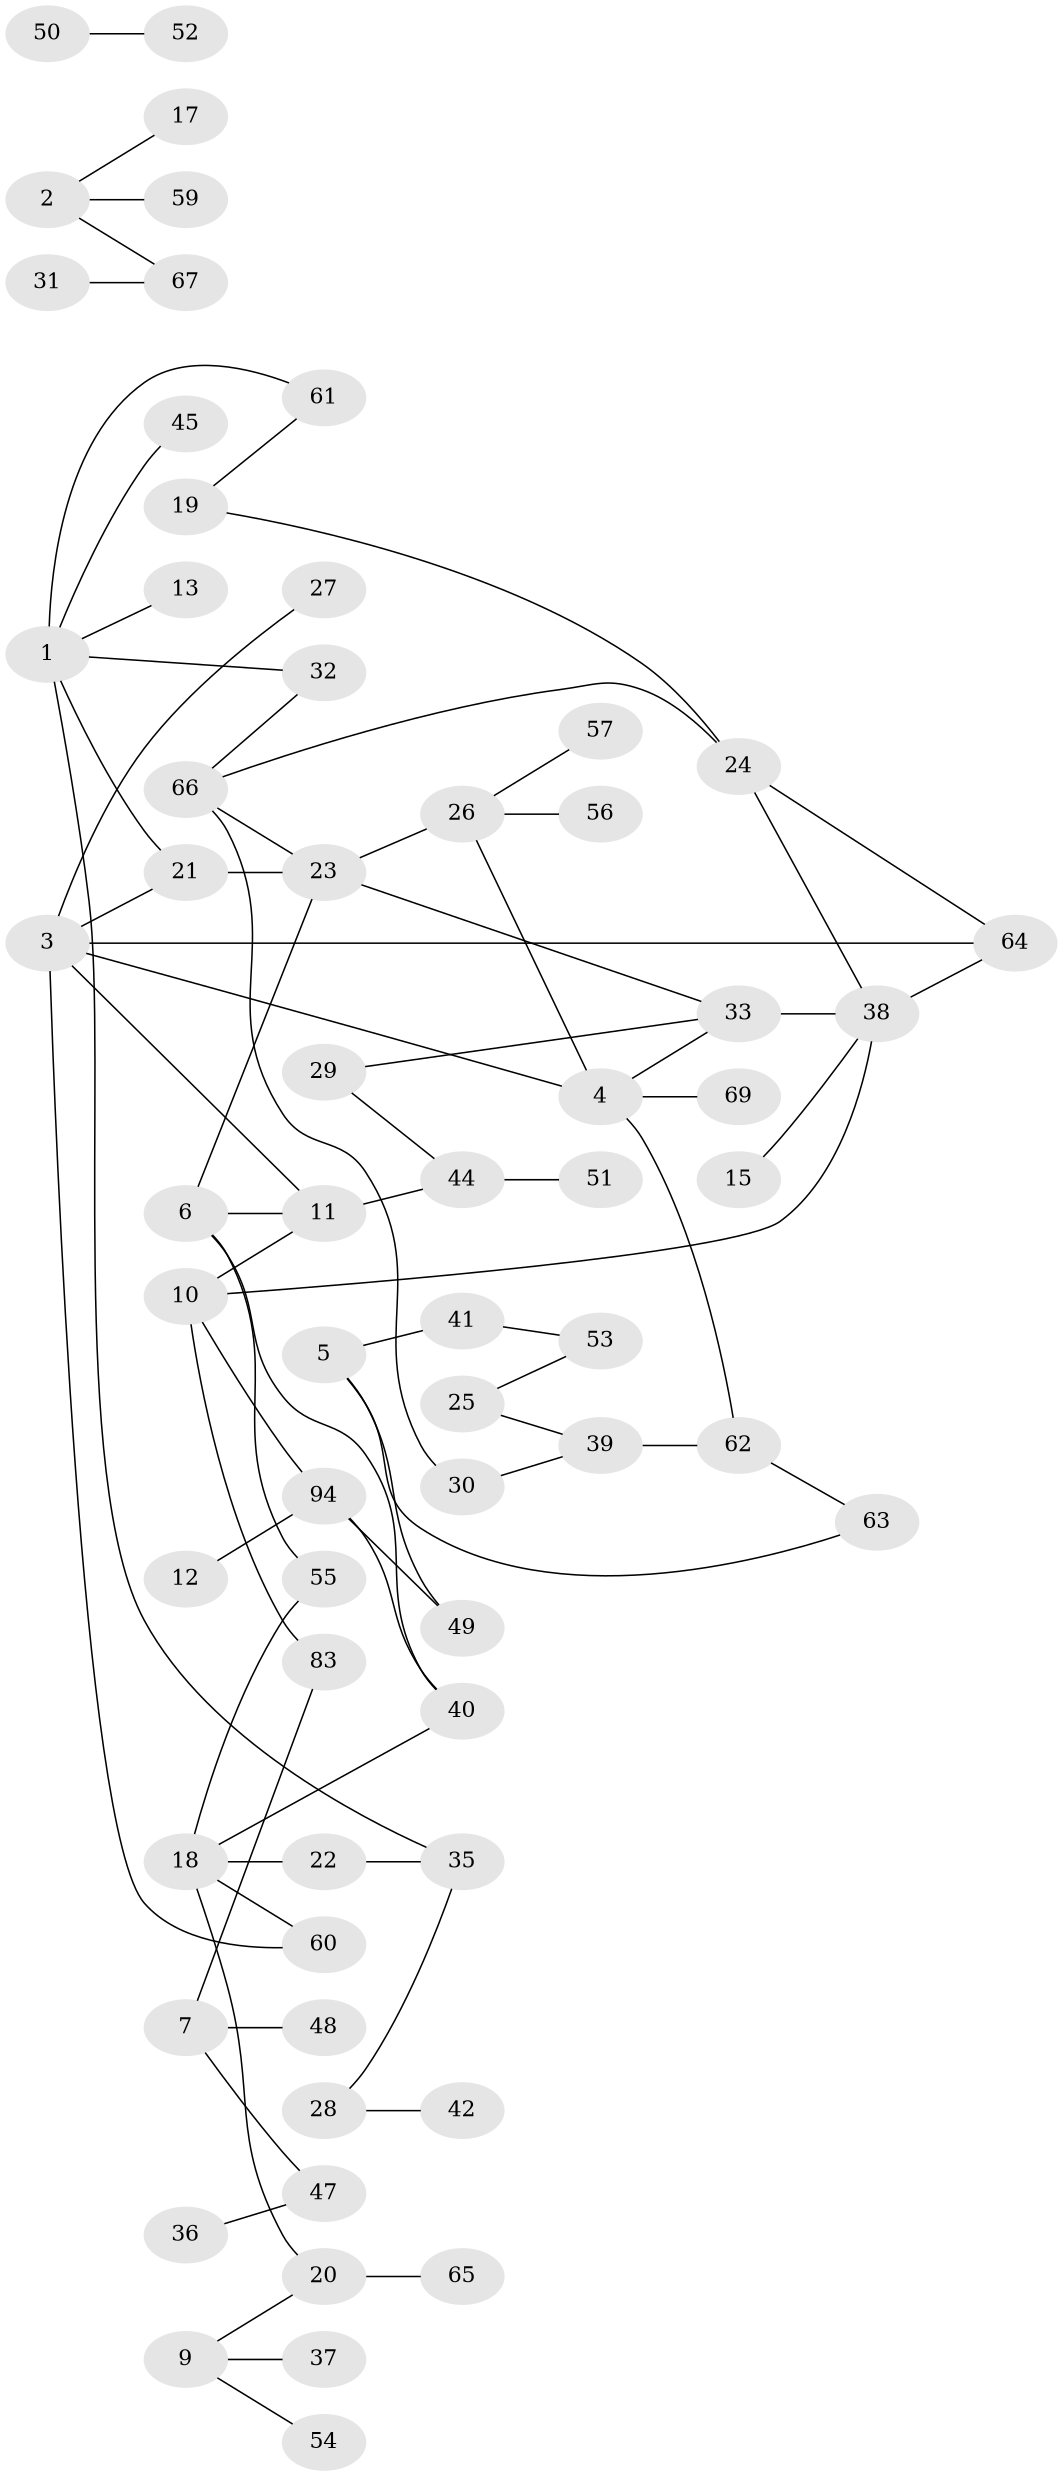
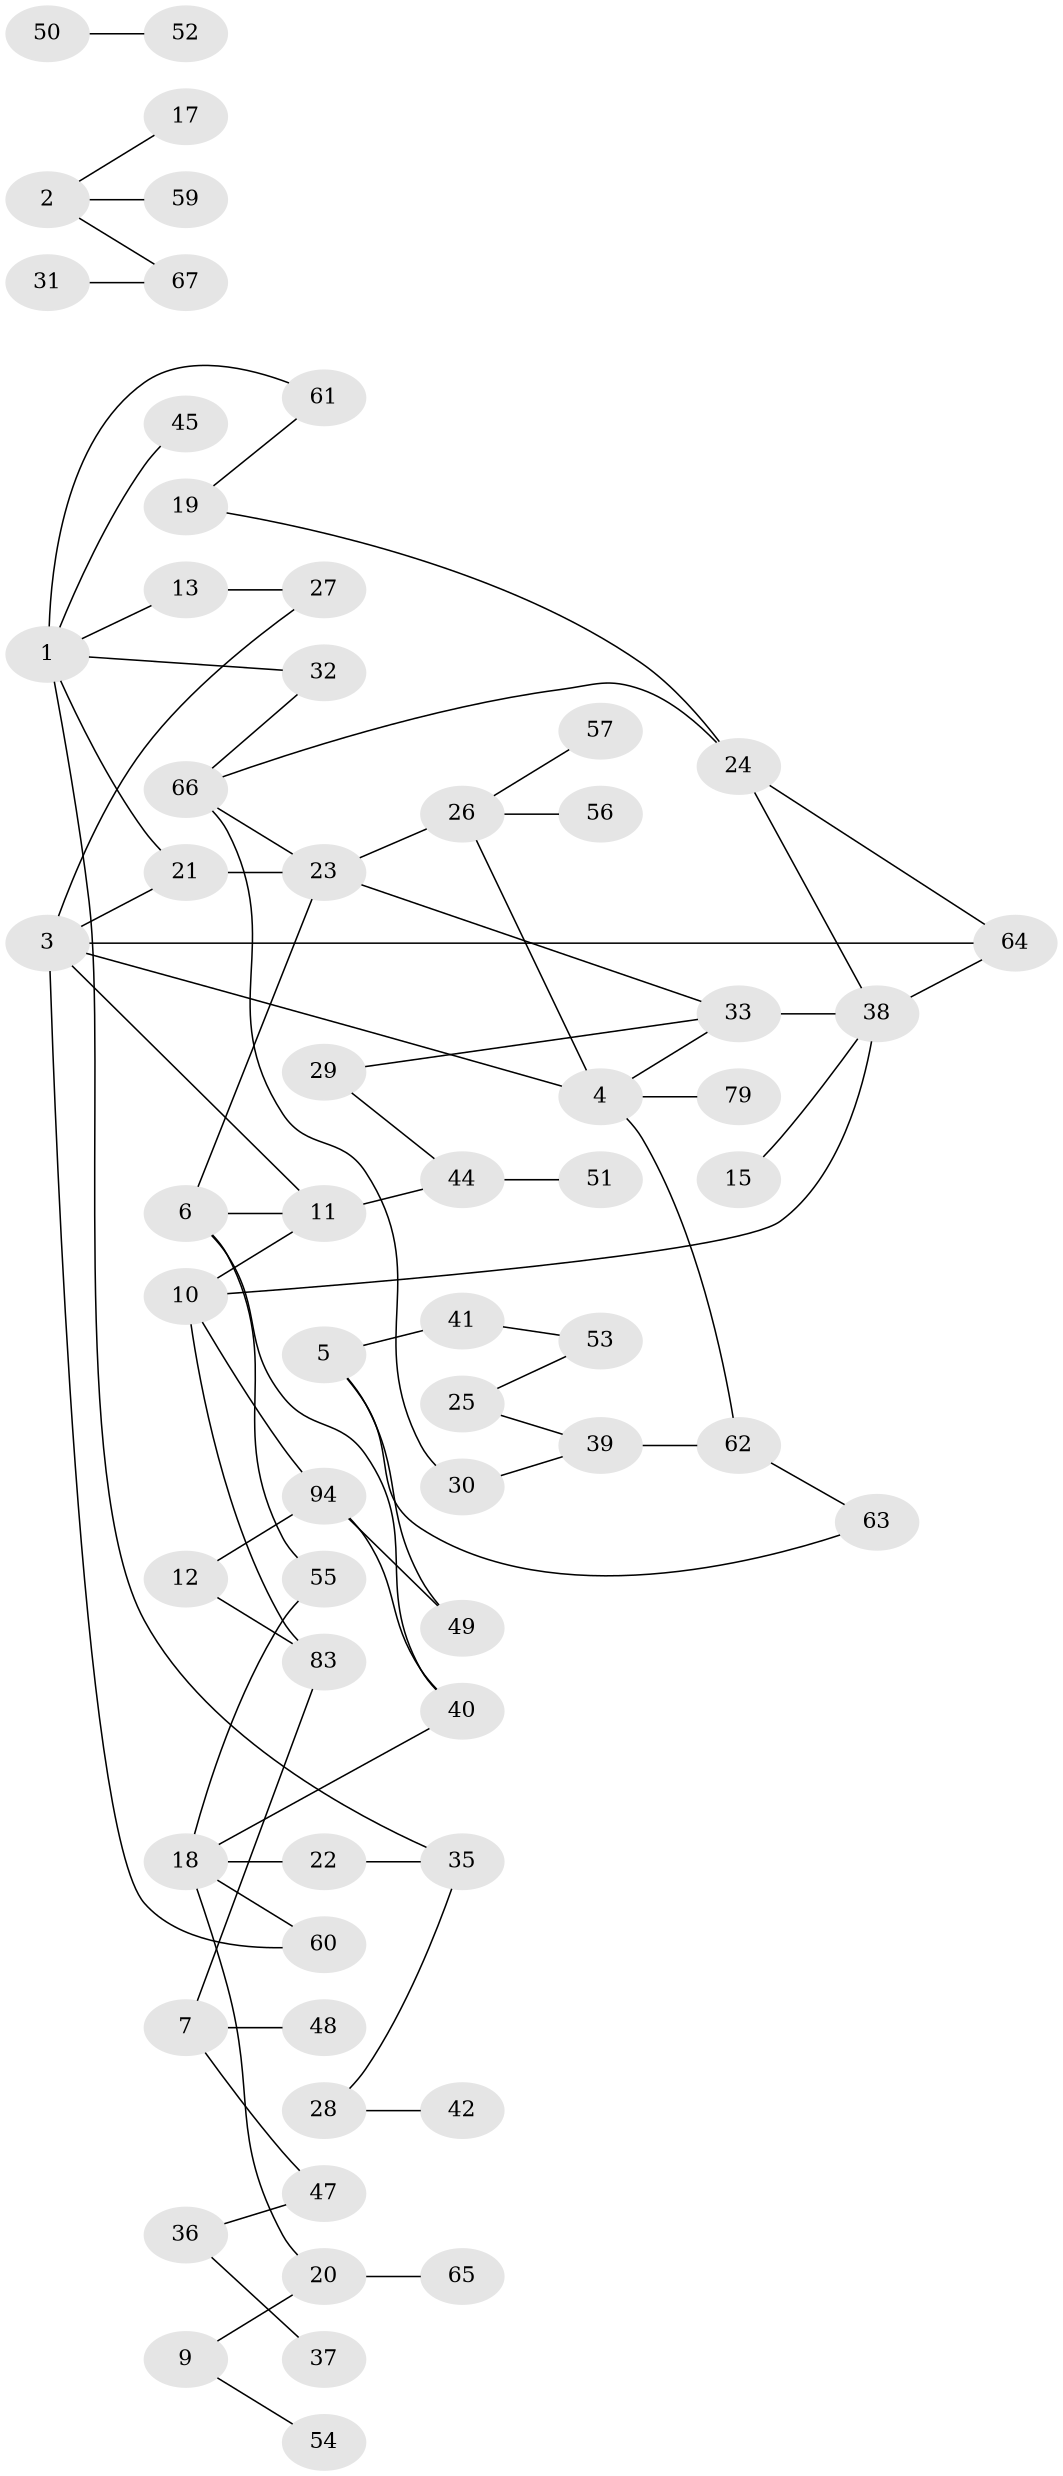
none -> (255, 590)
(739, 1097) -> (739, 1097)
none -> (255, 1621)
(255, 2359) -> (255, 2297)
